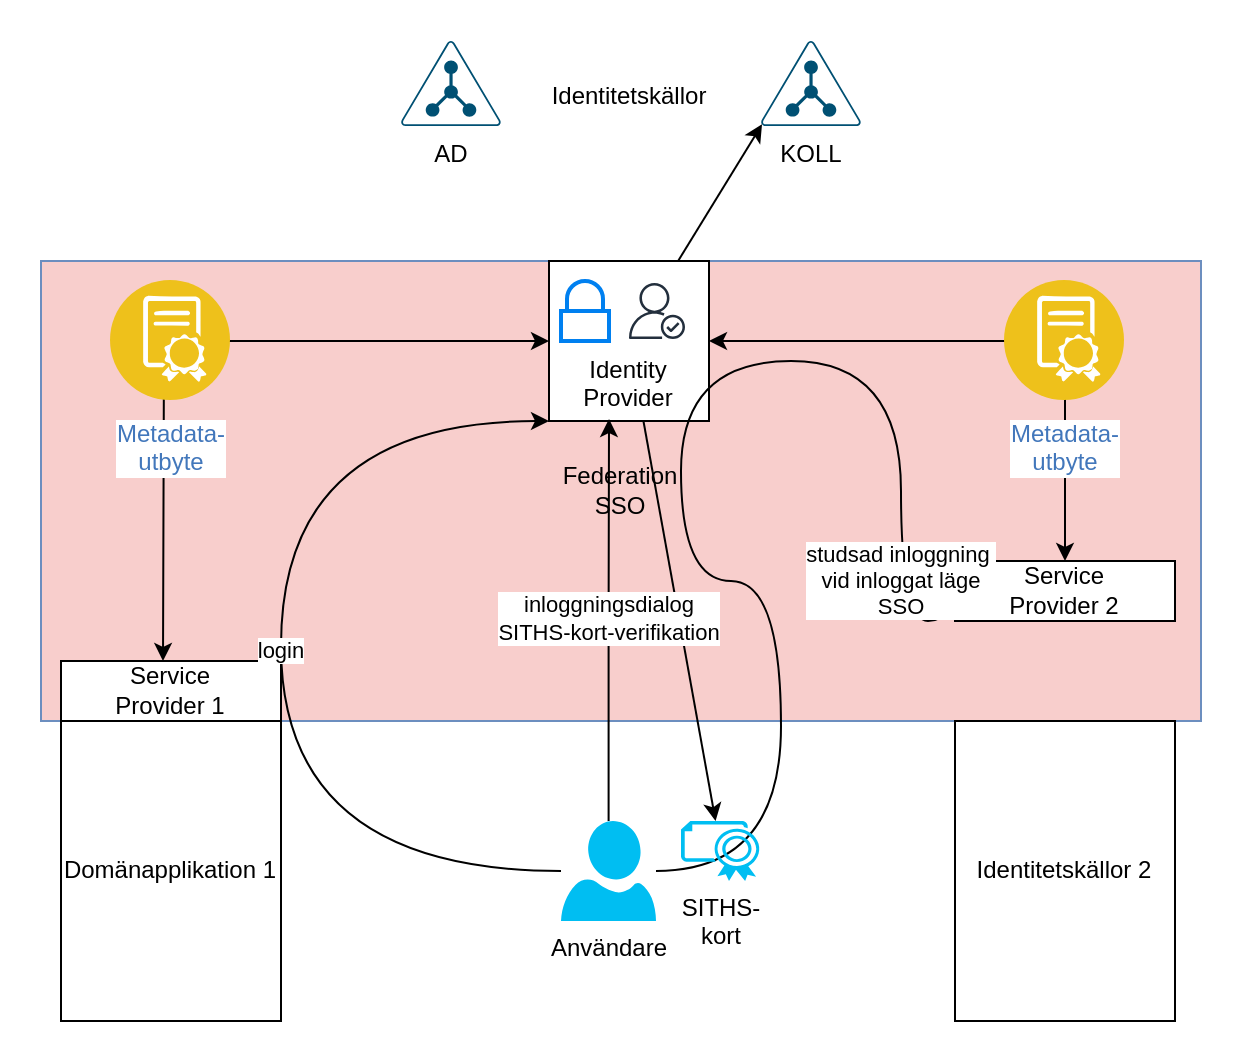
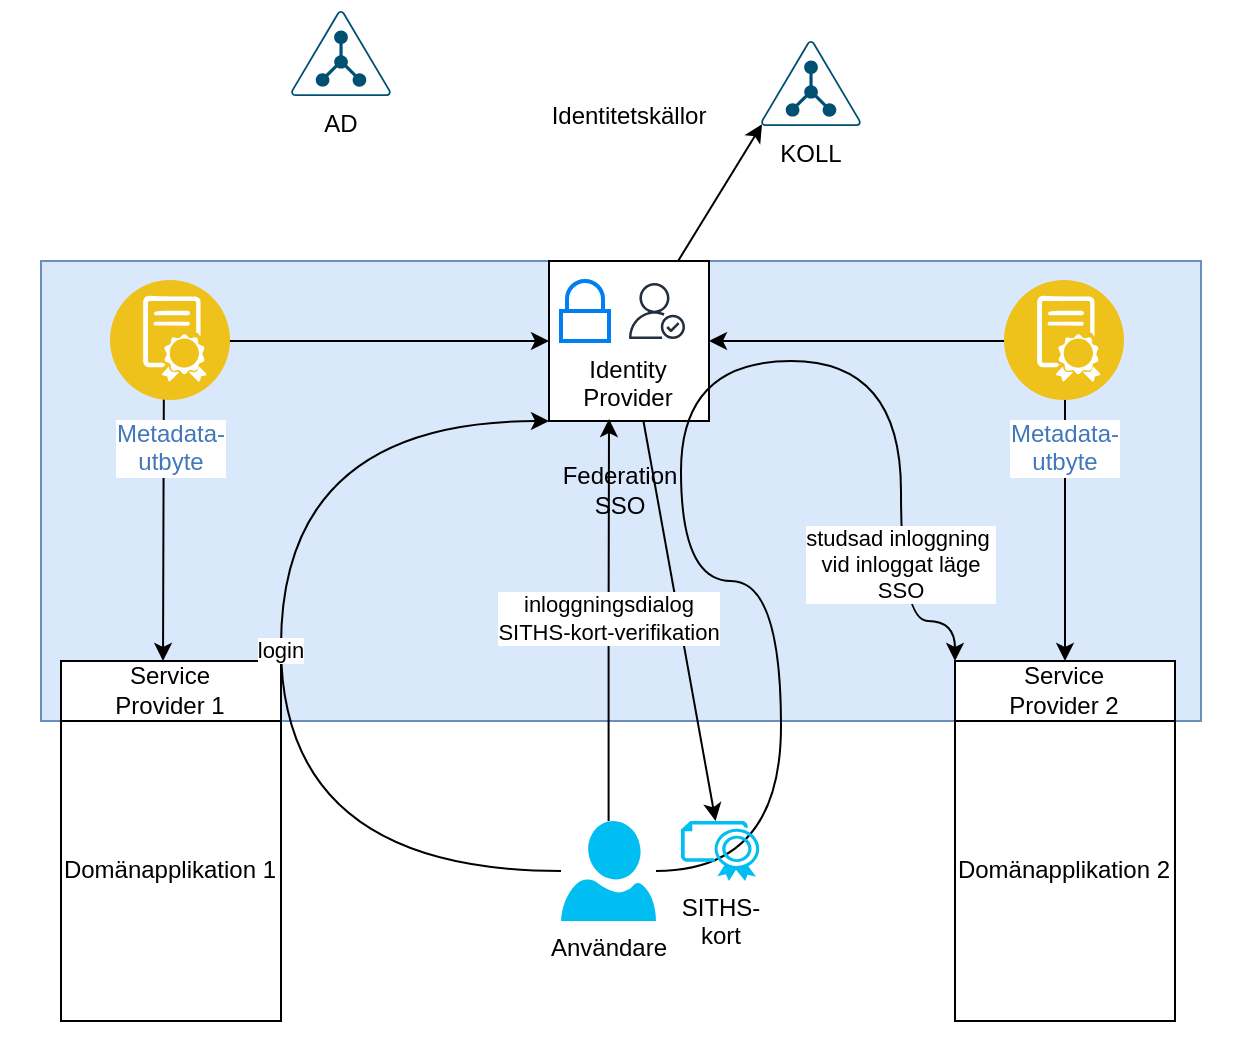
(451, 84) -> (341, 54)
(629, 96) -> (629, 116)
(621, 491) -> (621, 491)
(1065, 591) -> (1065, 691)
(1065, 871) -> (1065, 871)
